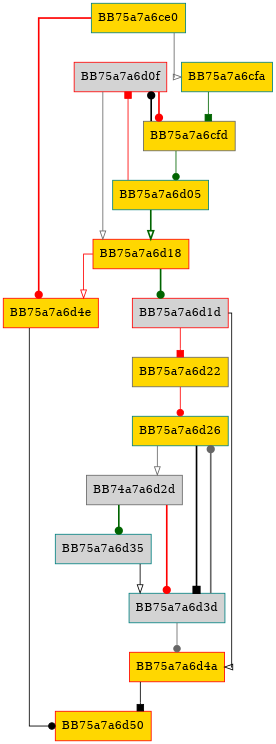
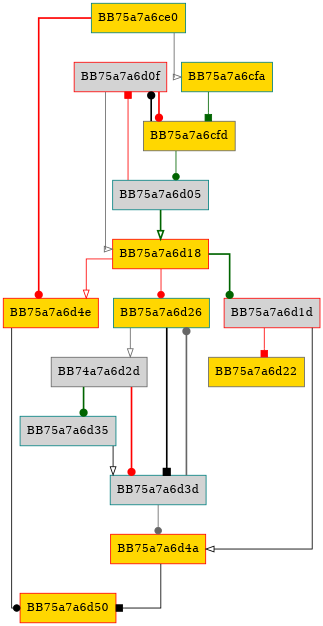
(161, 195) -> (161, 195)
(180, 398) -> (161, 280)
